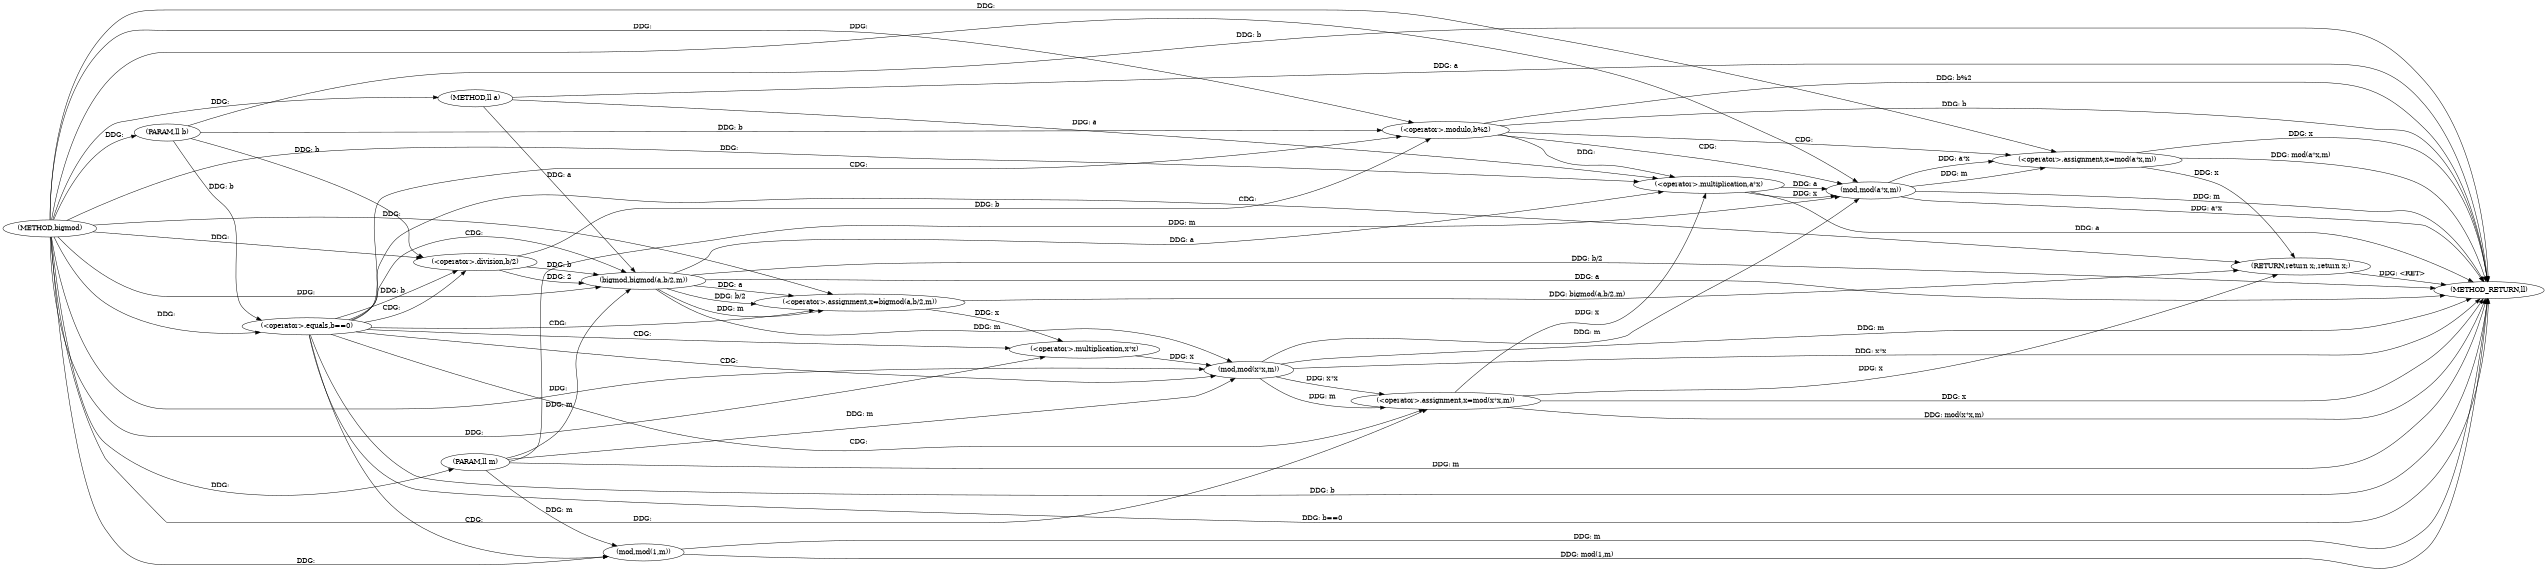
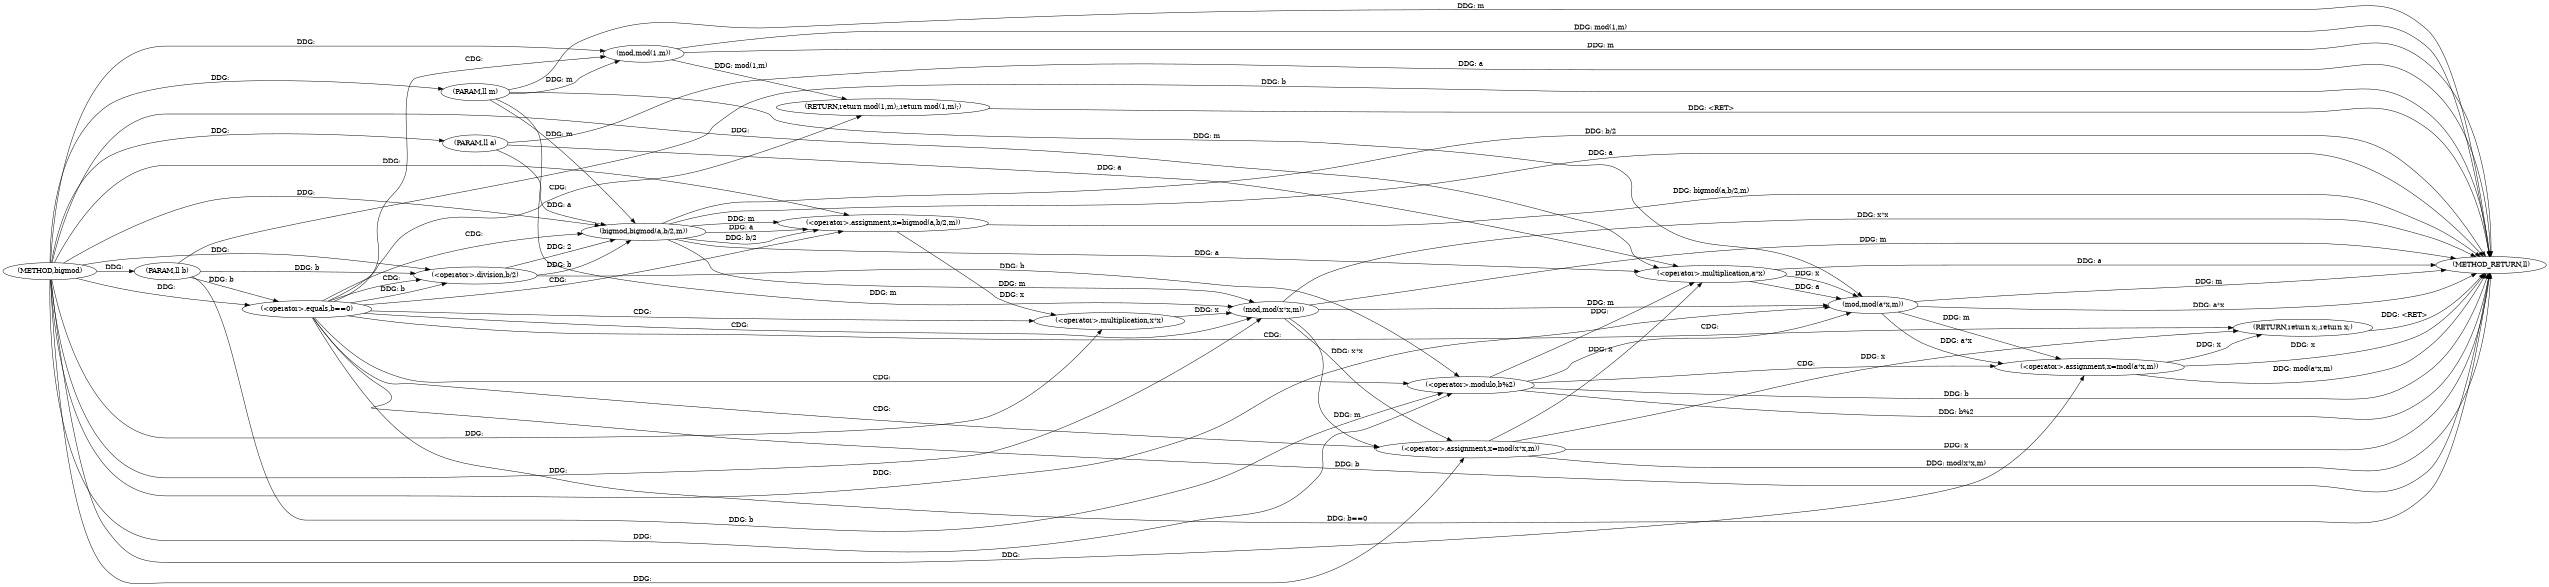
(475, 98) -> (475, 143)
none -> (883, 107)
(1599, 299) -> (1737, 196)
